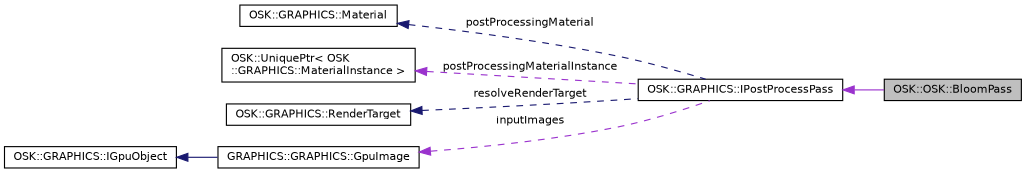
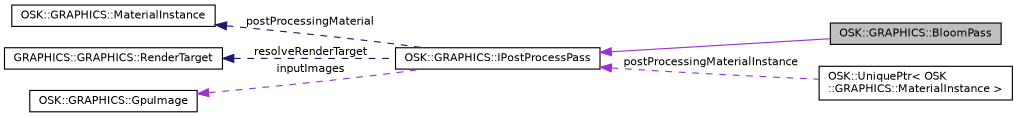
(319, 16) -> (113, 16)
(533, 78) -> (715, 74)
(953, 90) -> (916, 34)
(319, 115) -> (113, 58)
(90, 157) -> none
(319, 157) -> (113, 101)
